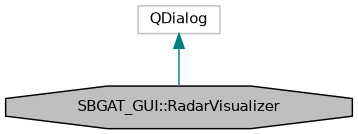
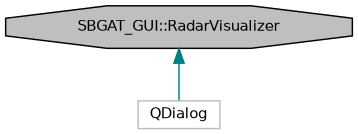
(179, 67) -> (179, 82)
